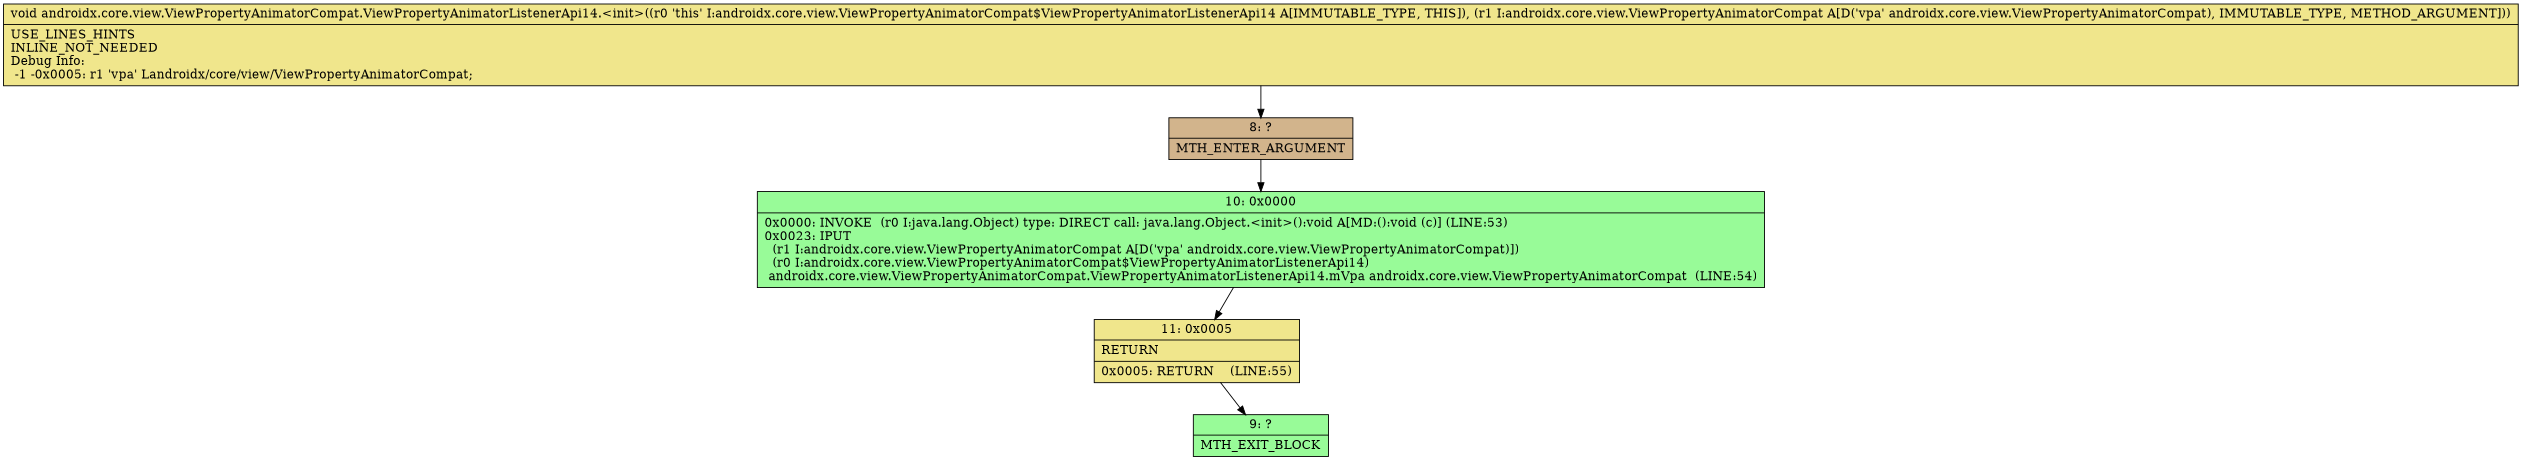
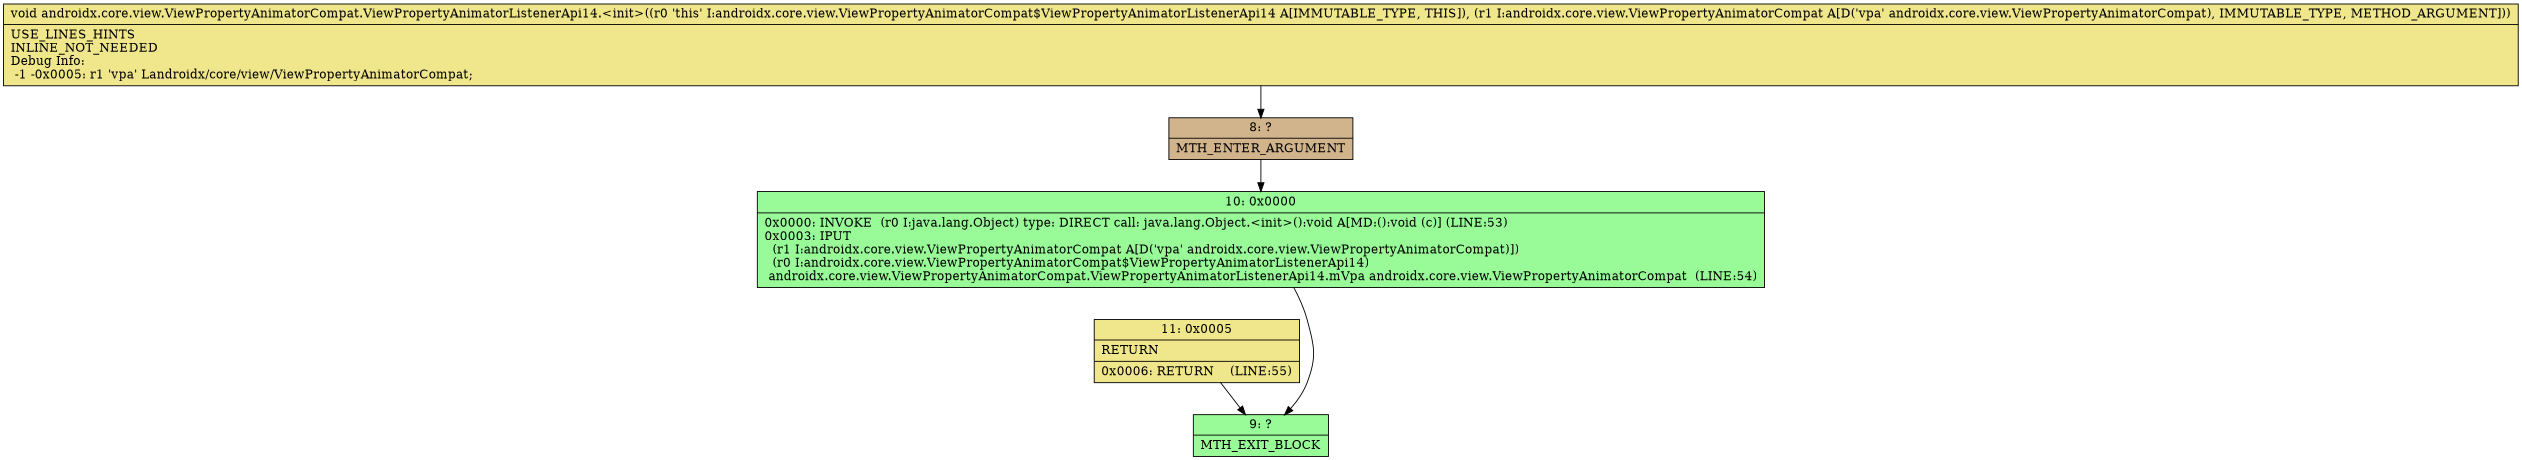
(812, 236) -> (812, 236)
(1226, 300) -> (1313, 349)
(1197, 372) -> (1197, 372)
